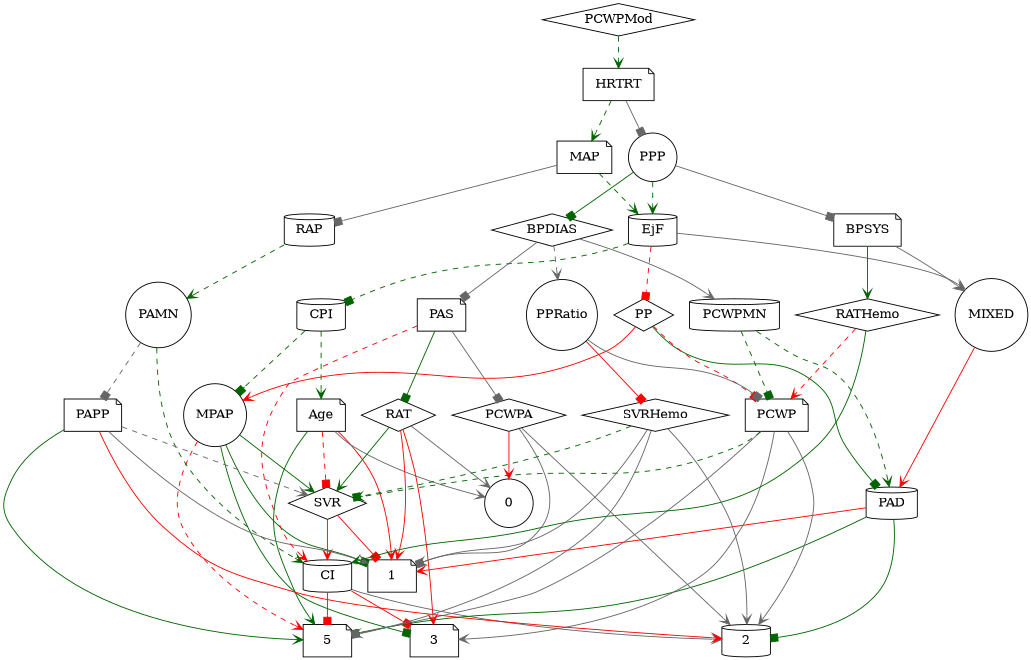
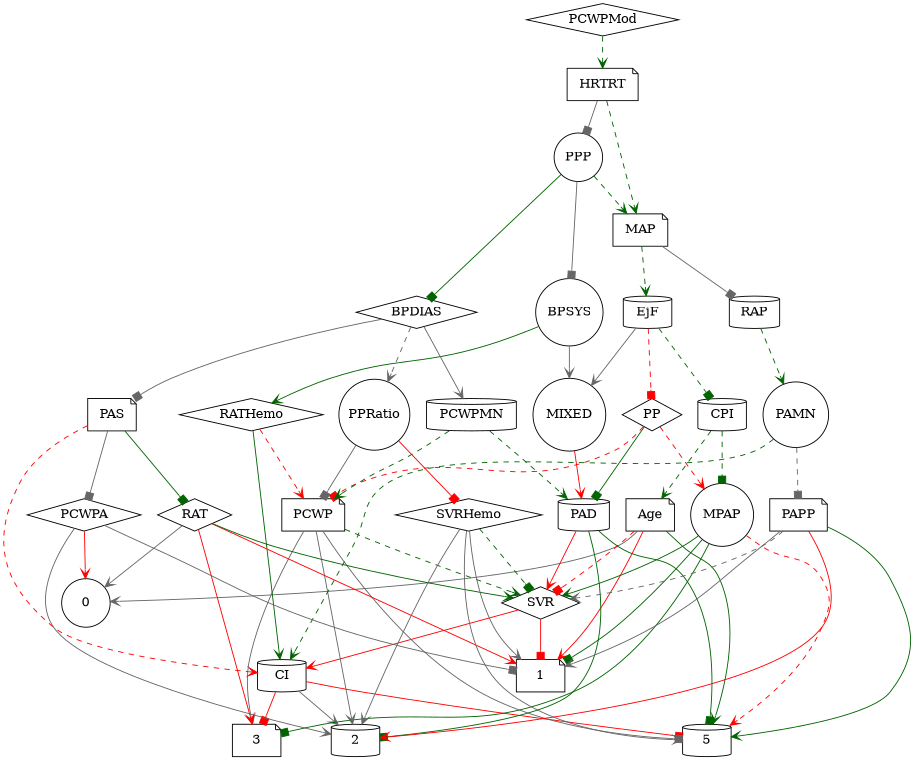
(653, 193) -> (607, 191)
(867, 230) -> (569, 312)
(752, 358) -> (396, 463)
(448, 376) -> (680, 454)
(657, 538) -> (564, 556)
(327, 641) -> (707, 740)
